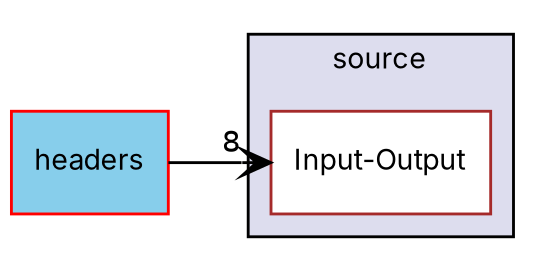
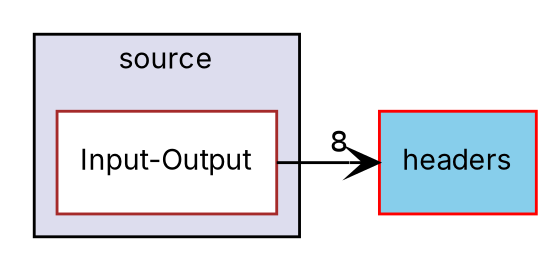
(205, 163) -> (317, 163)
